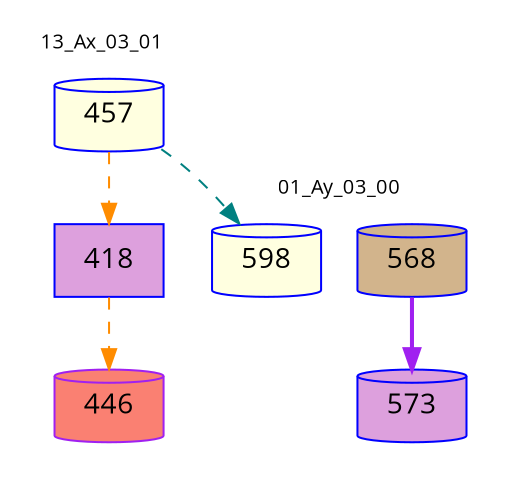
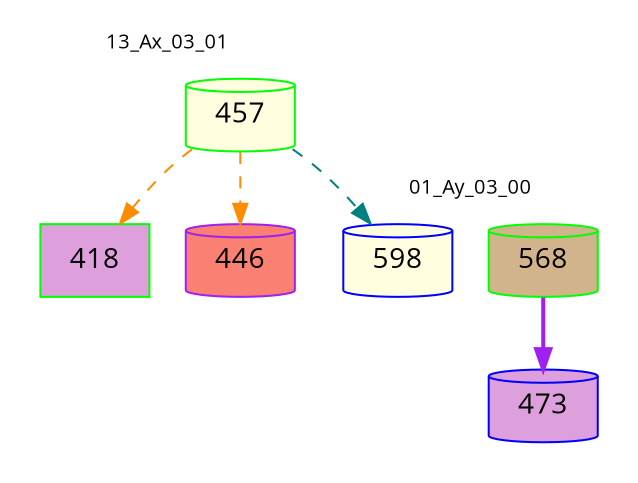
(109, 115) -> (240, 115)
(109, 261) -> (95, 261)
(412, 261) -> (543, 261)
(109, 323) -> (240, 178)
(412, 406) -> (543, 406)
